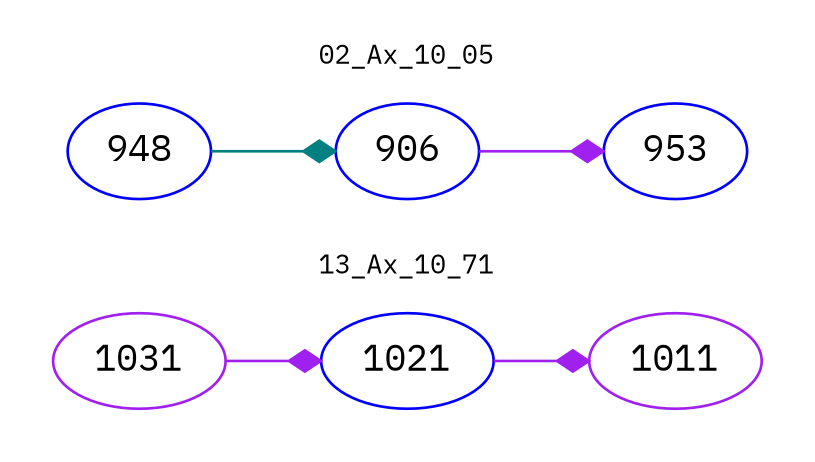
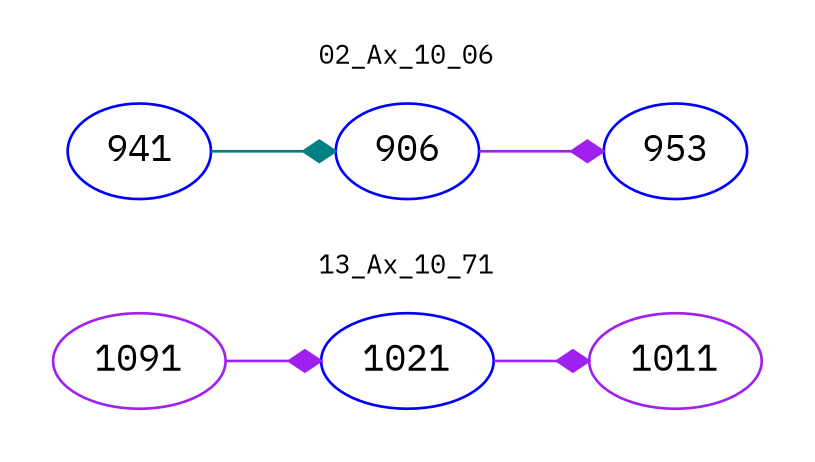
(407, 57) -> (407, 57)
(139, 151) -> (139, 151)
(139, 361) -> (139, 361)
